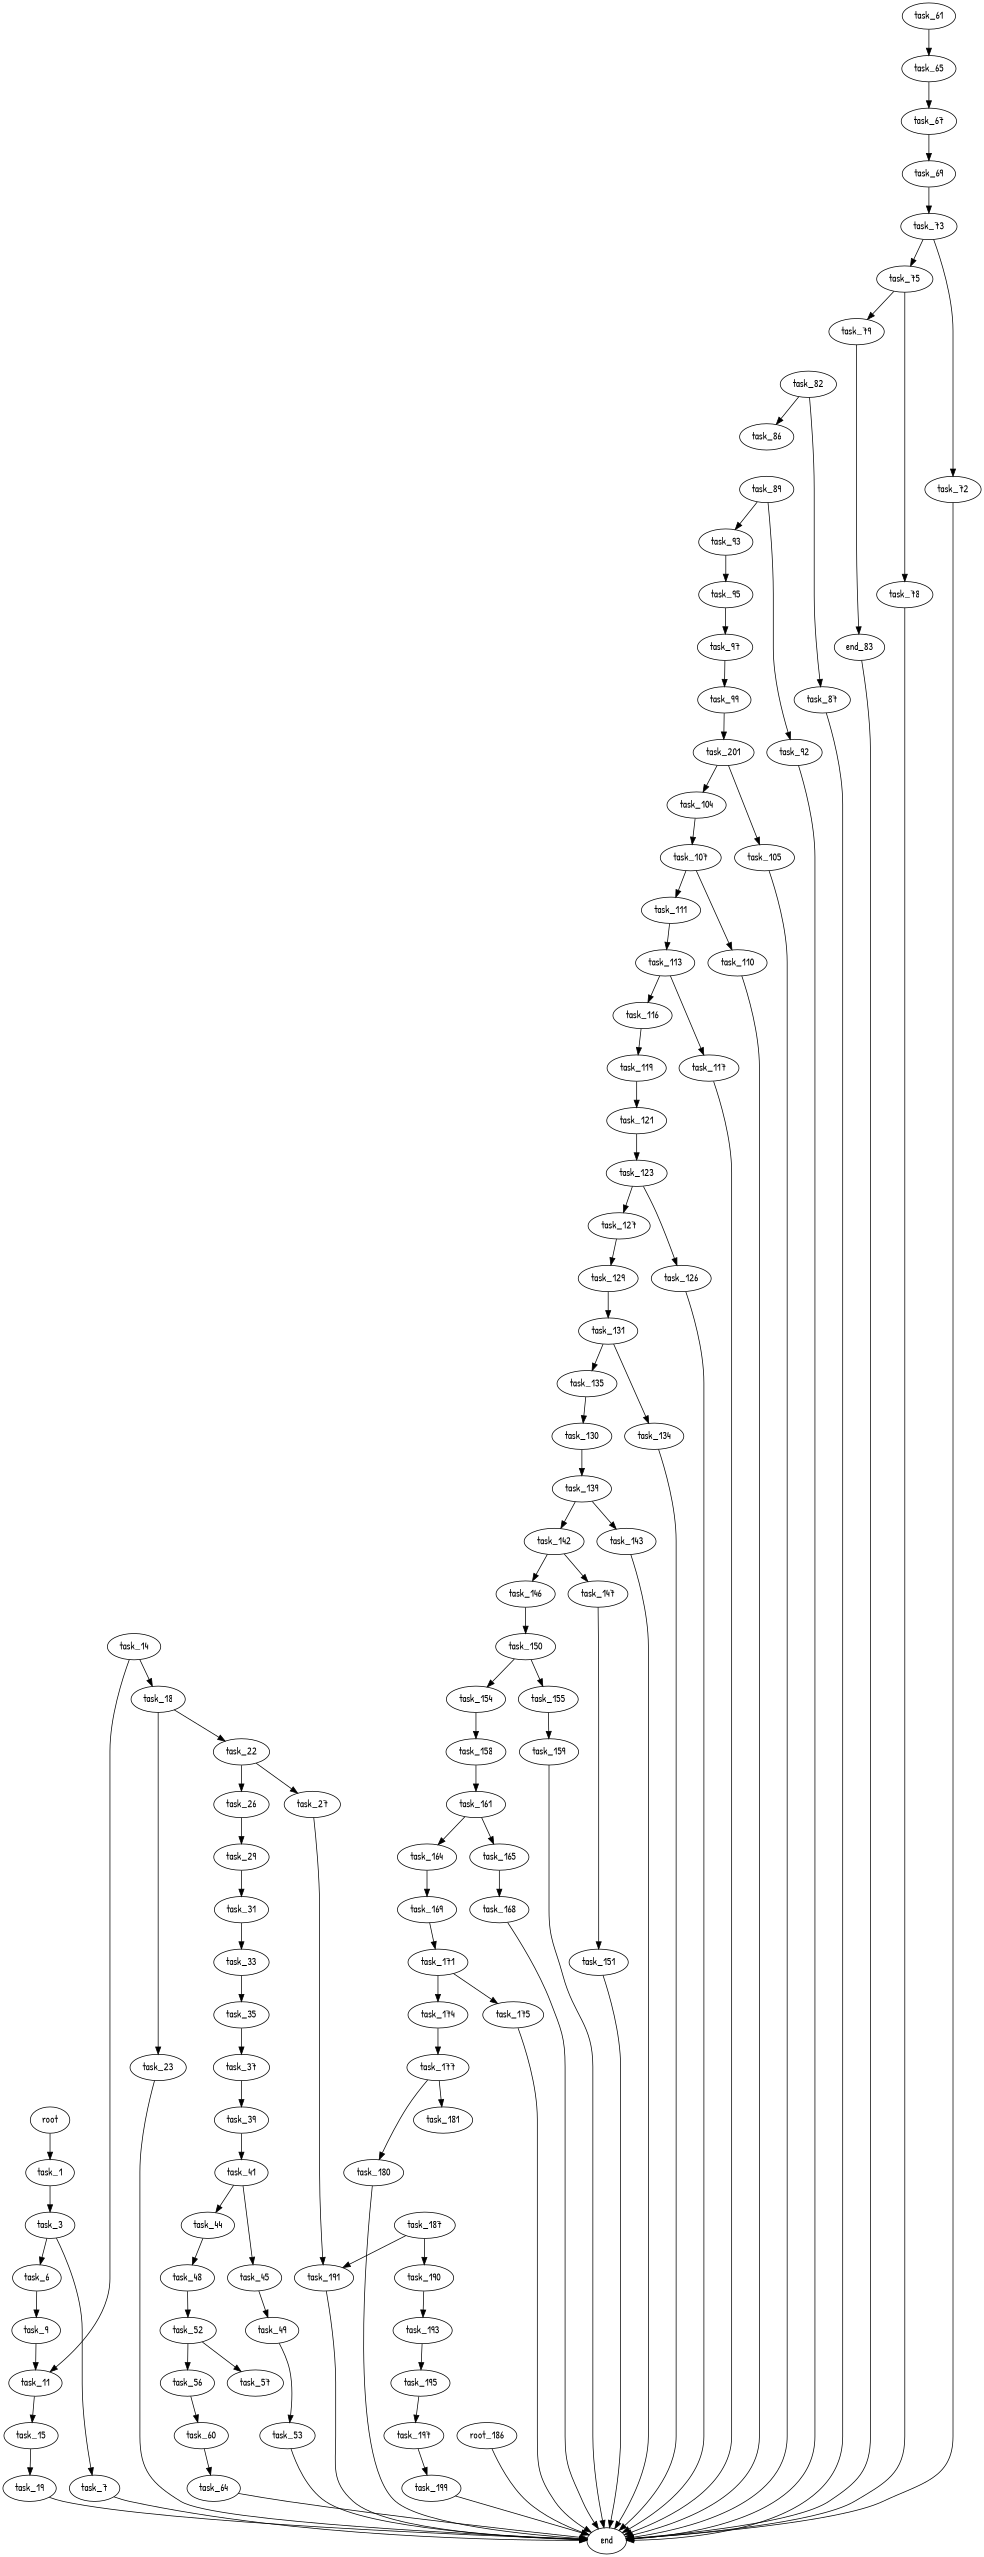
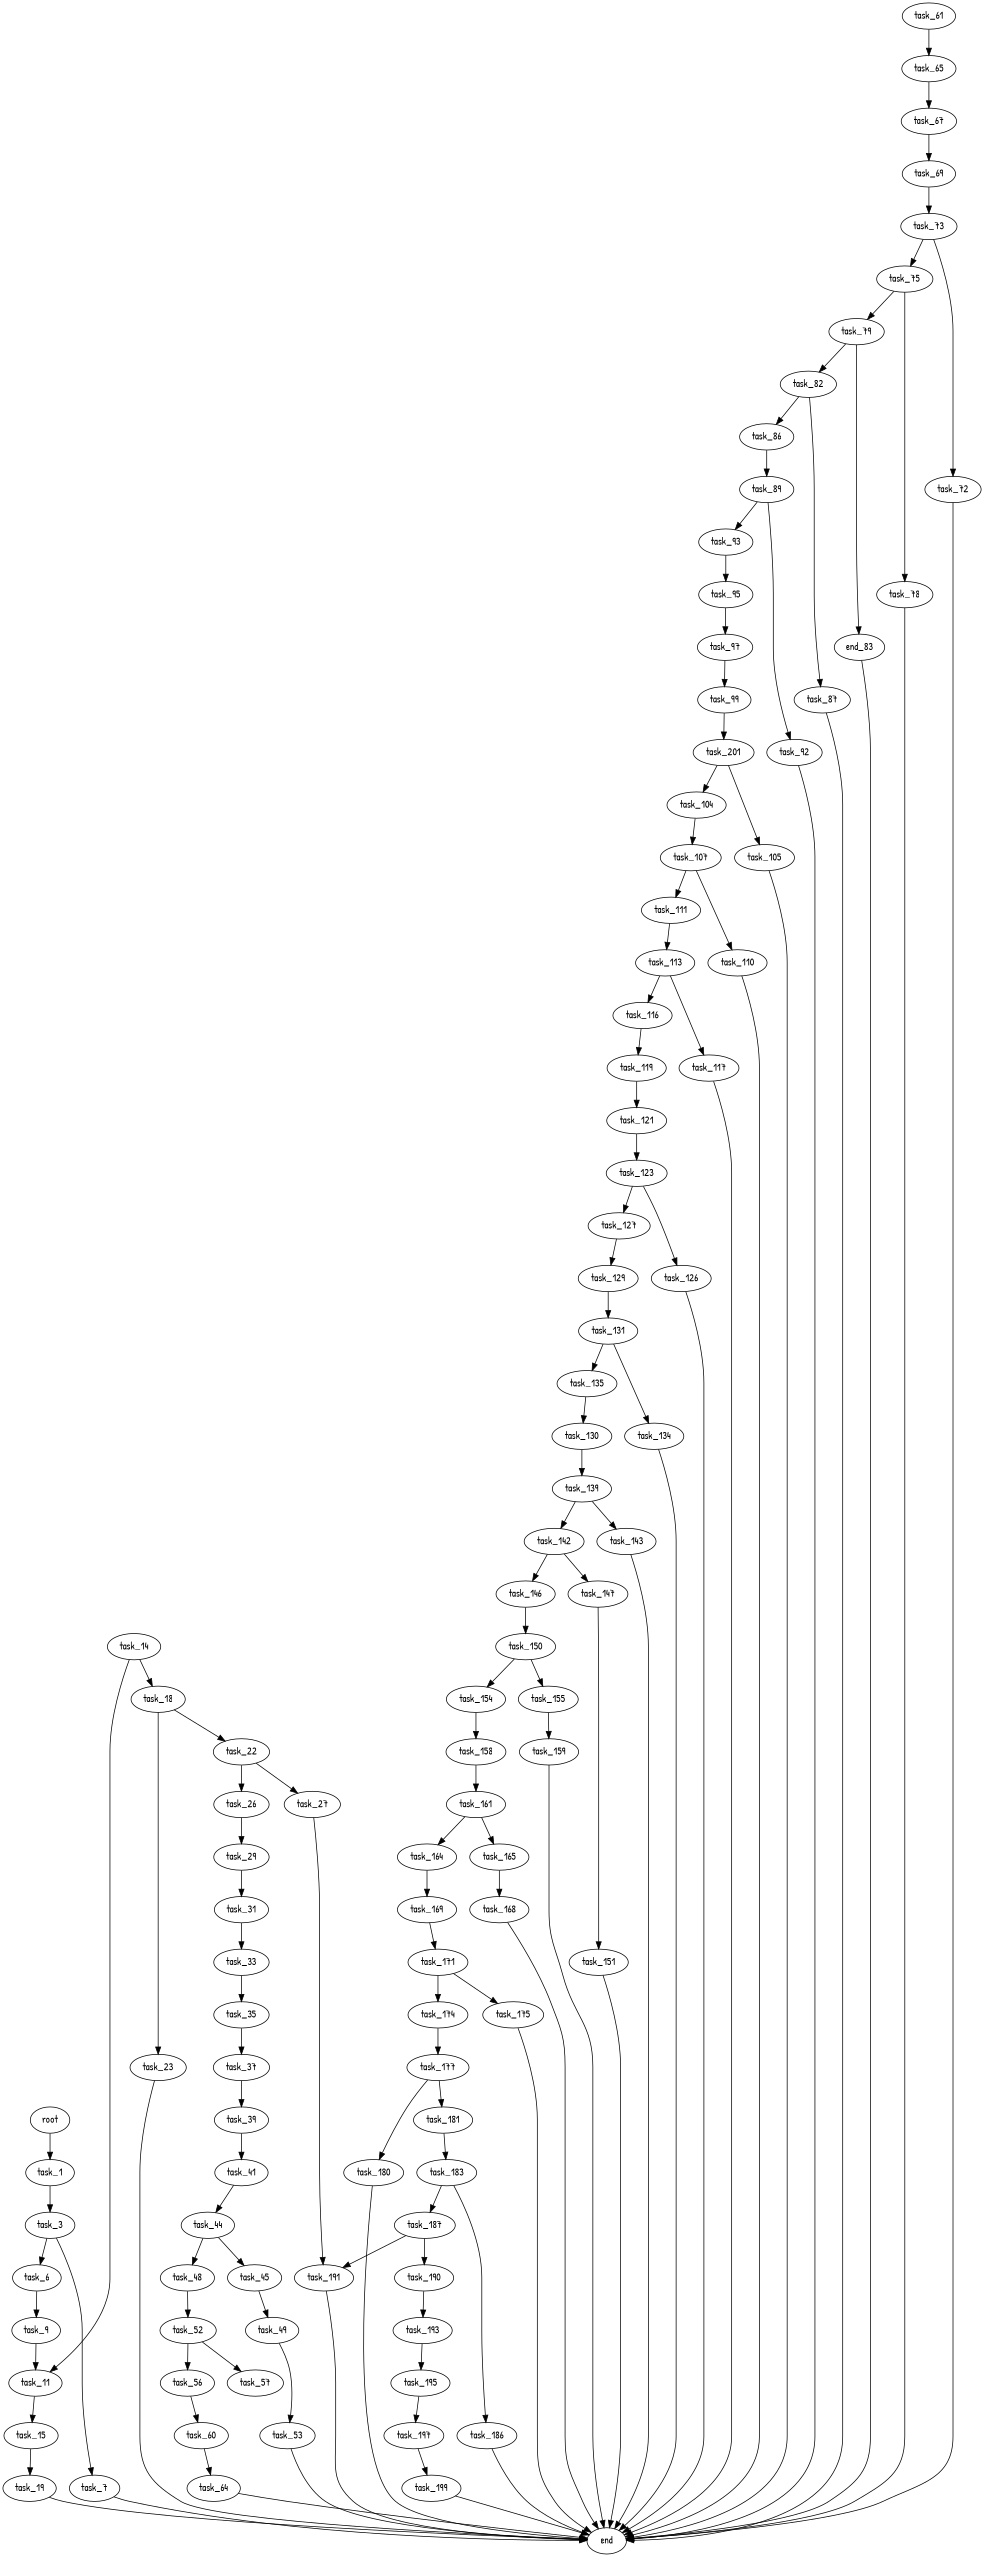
none -> (835, 355)
none -> (767, 460)
none -> (447, 2173)
(248, 2222) -> (229, 2249)
(487, 2436) -> (487, 2436)
